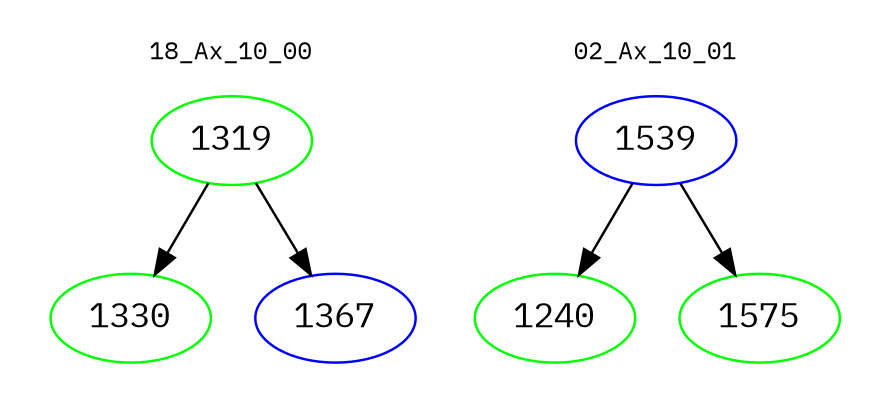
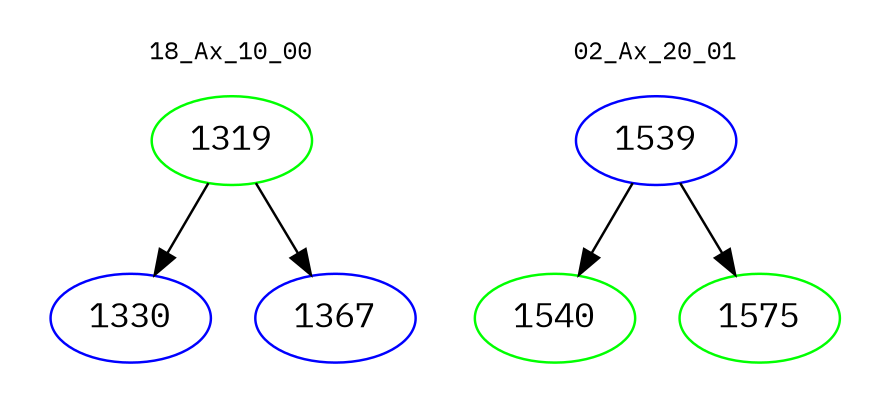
(656, 53) -> (656, 53)
(131, 318) -> (131, 318)
(555, 318) -> (555, 318)
